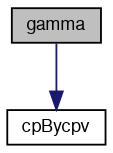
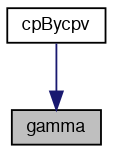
(56, 67) -> (56, 67)
